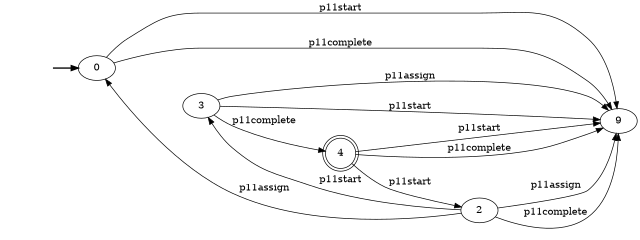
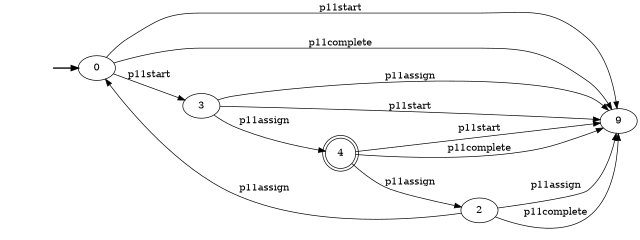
(264, 121) -> (264, 121)
(410, 182) -> (410, 182)
(326, 190) -> (146, 86)
